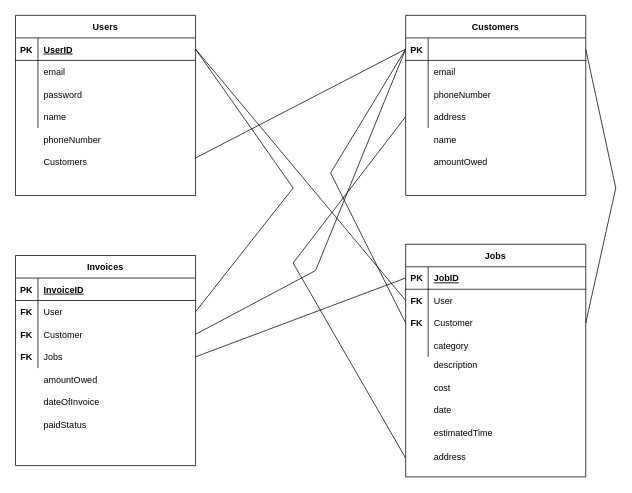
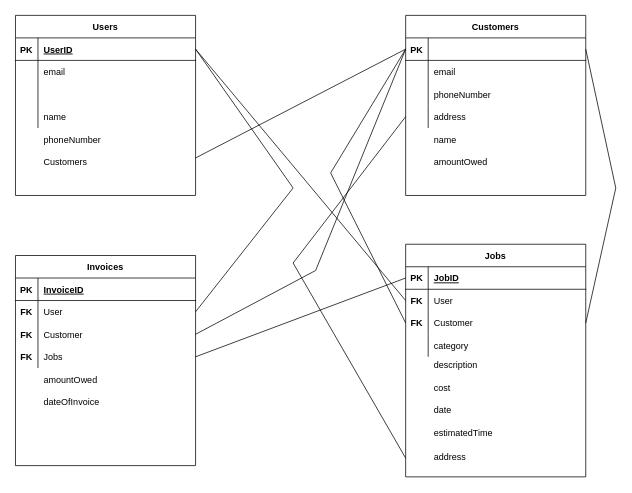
(117, 94) -> none
(117, 424) -> none
